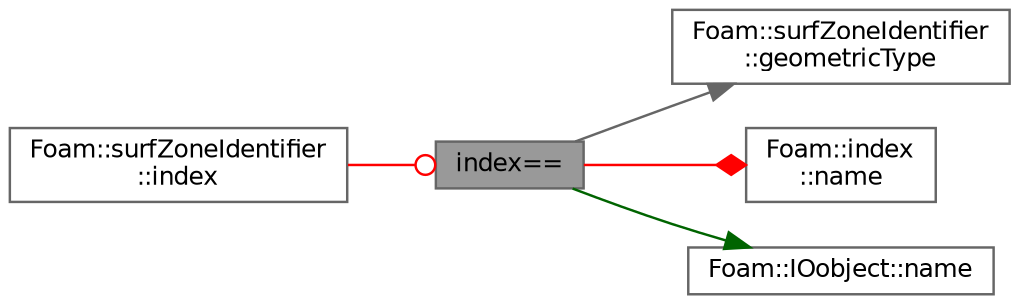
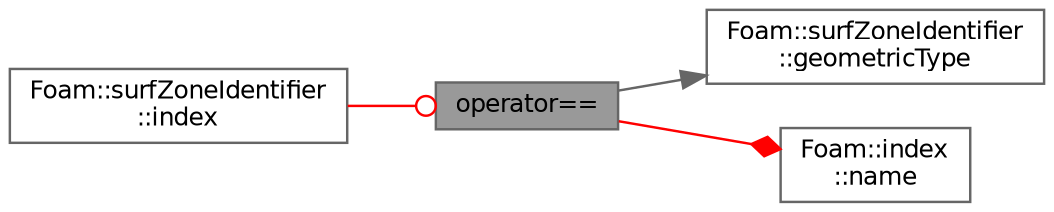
(510, 165) -> (527, 106)
(841, 271) -> none
